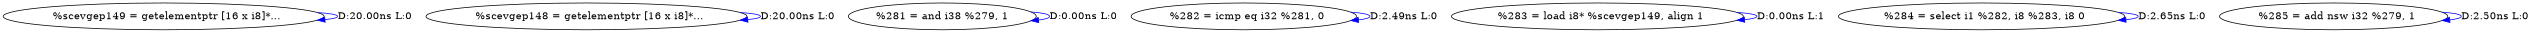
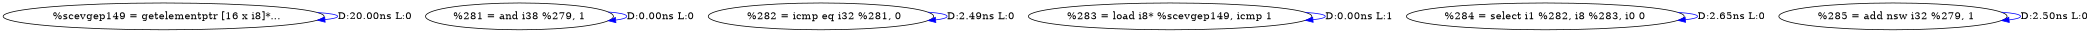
(586, 16) -> none
(1597, 16) -> (1170, 16)
(1982, 16) -> (1545, 16)
